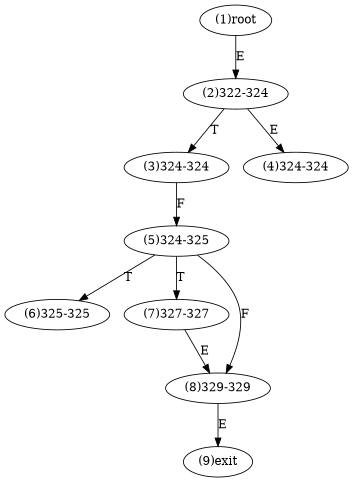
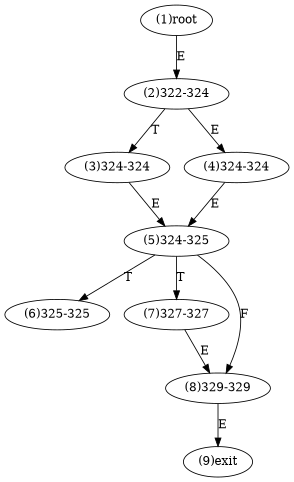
none -> (209, 201)
(181, 204) -> (156, 204)
